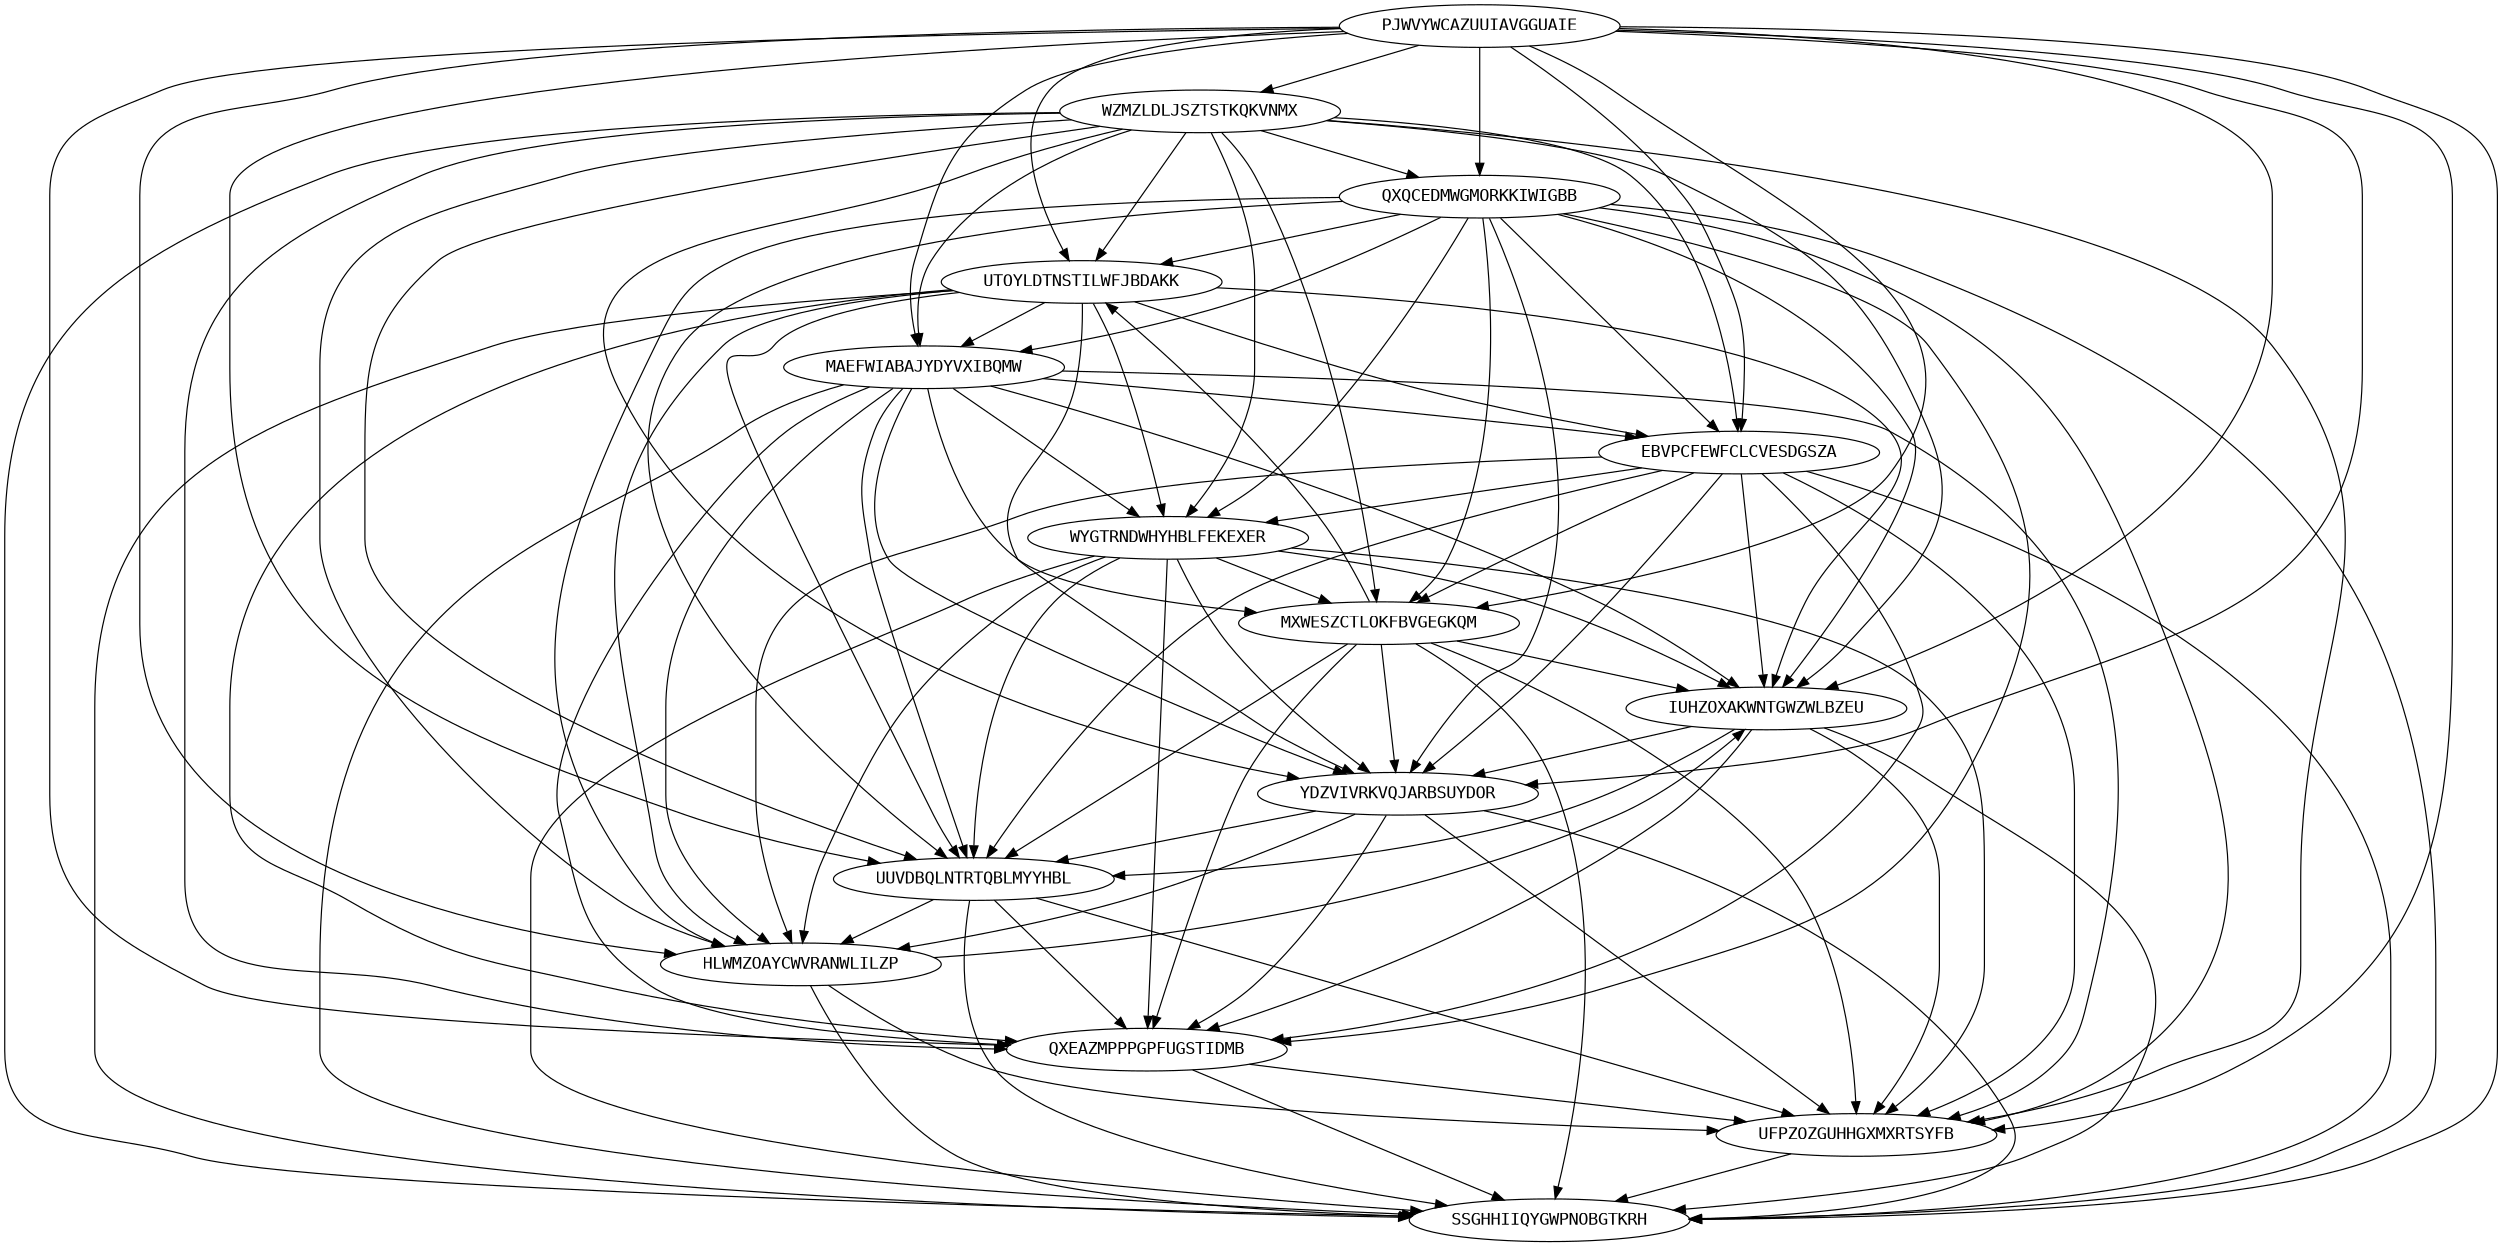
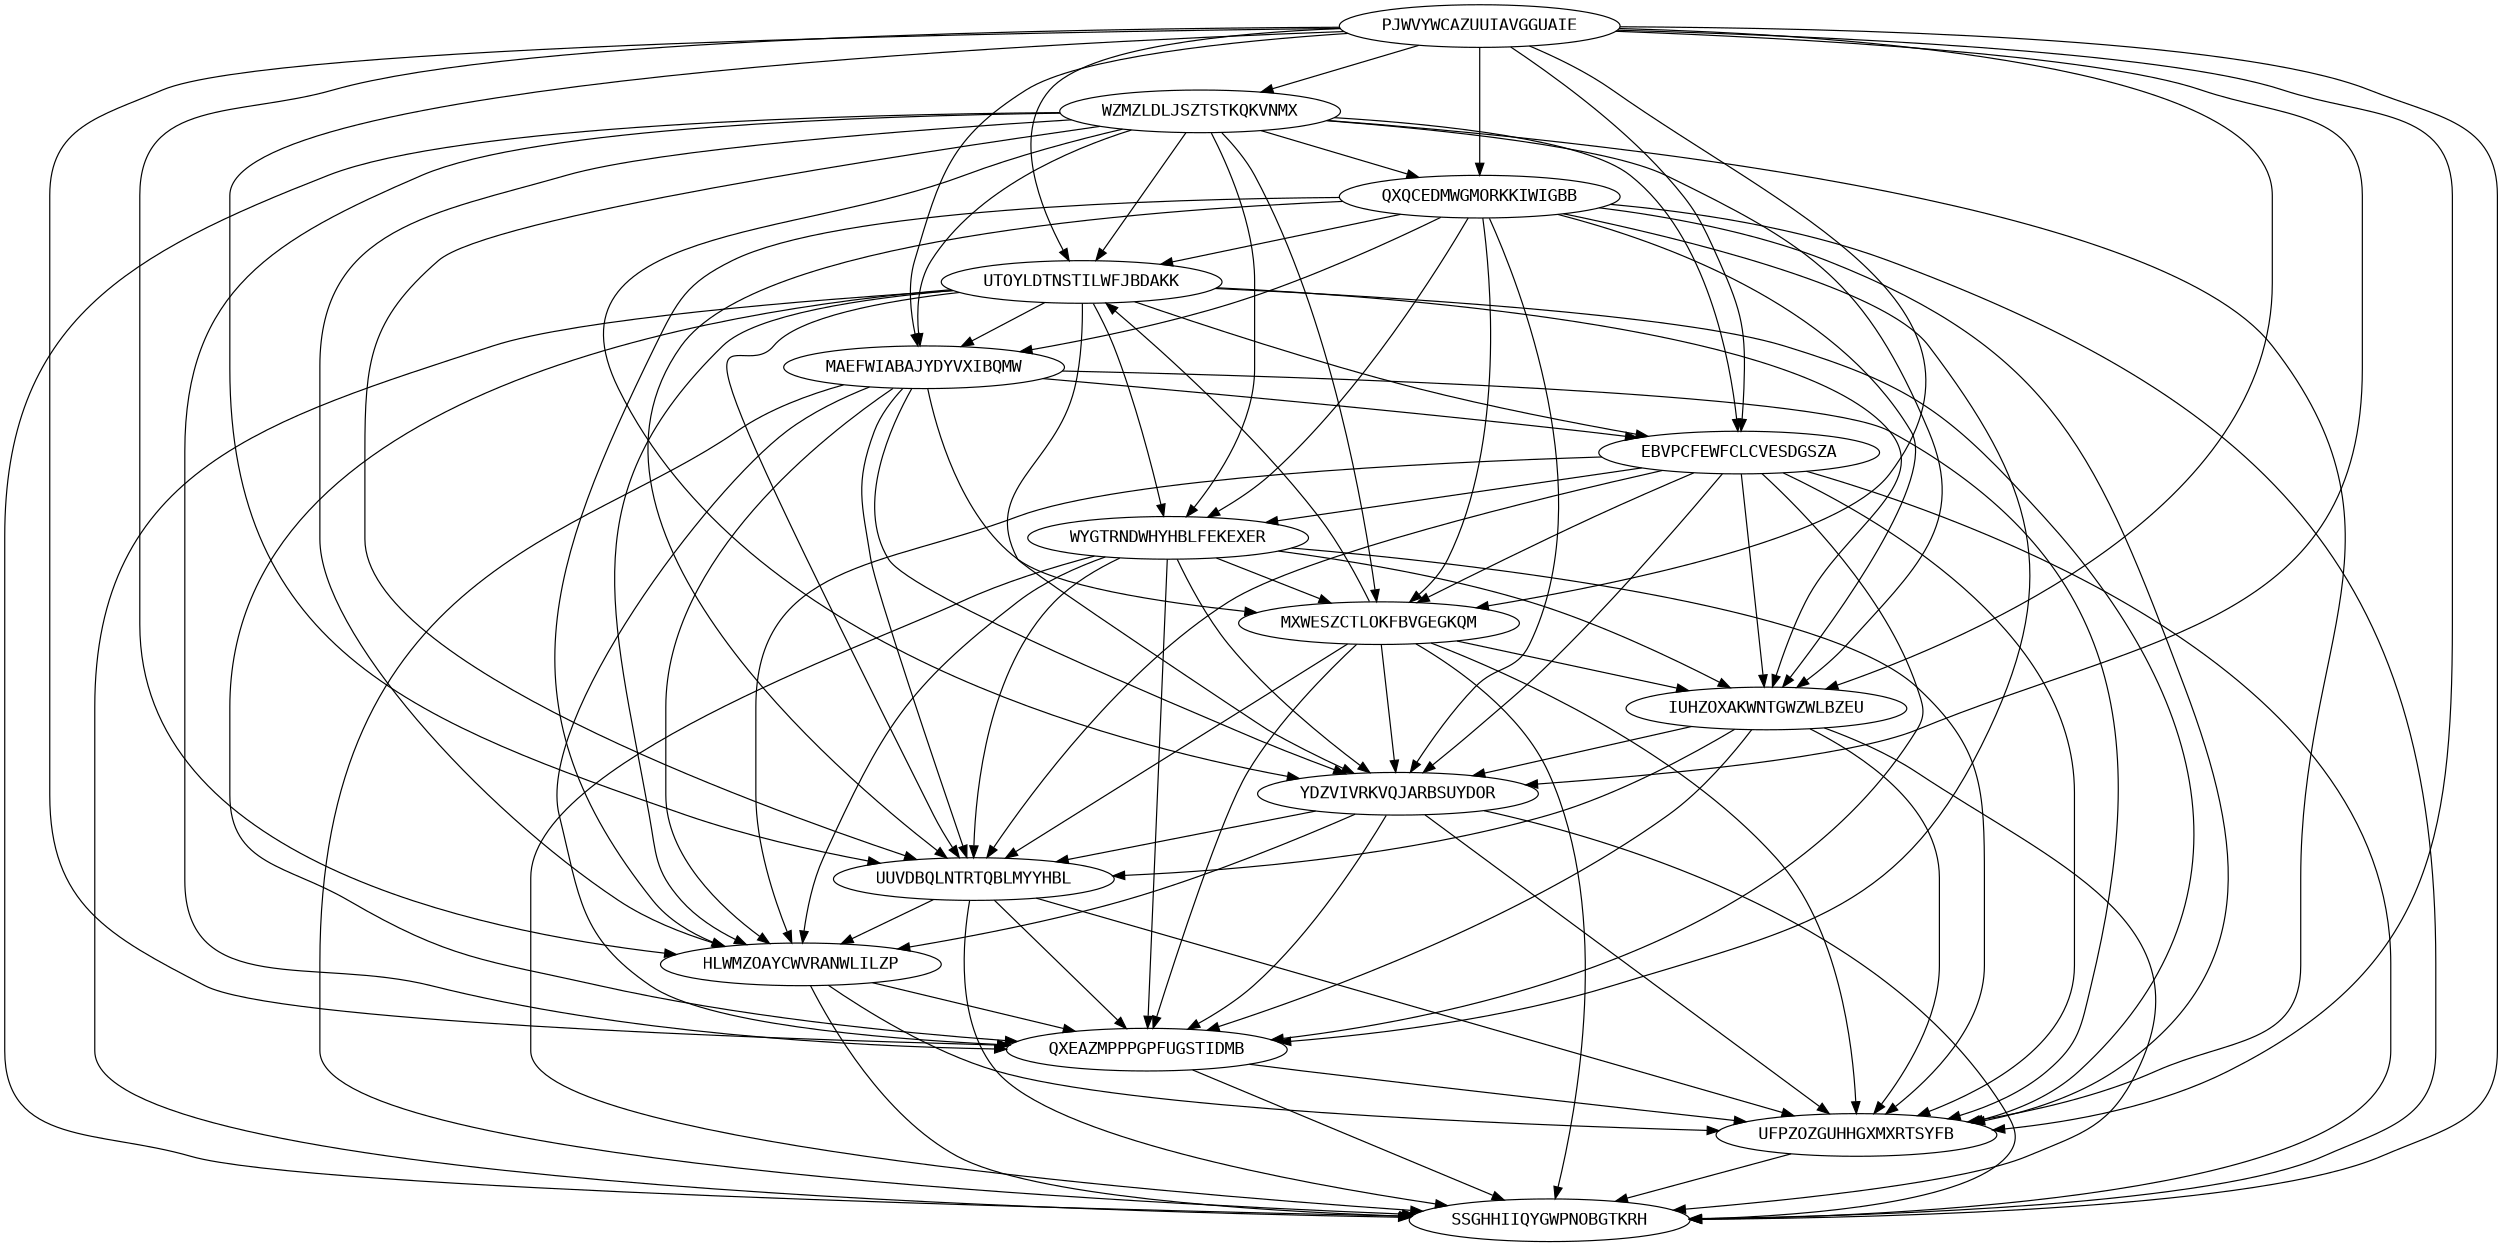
(1600, 315) -> none
(1037, 446) -> none
none -> (1992, 462)
(1352, 500) -> none
(1351, 899) -> (958, 1003)
